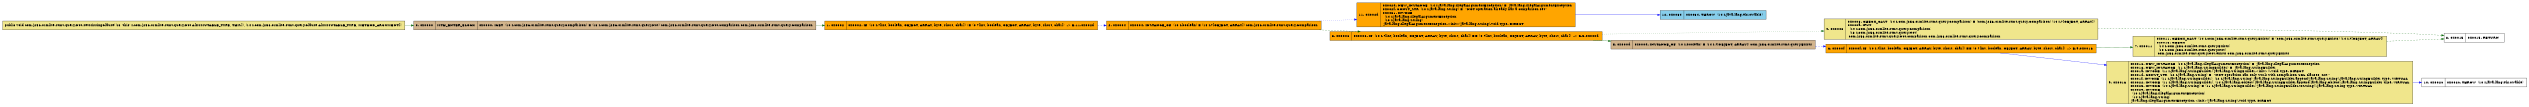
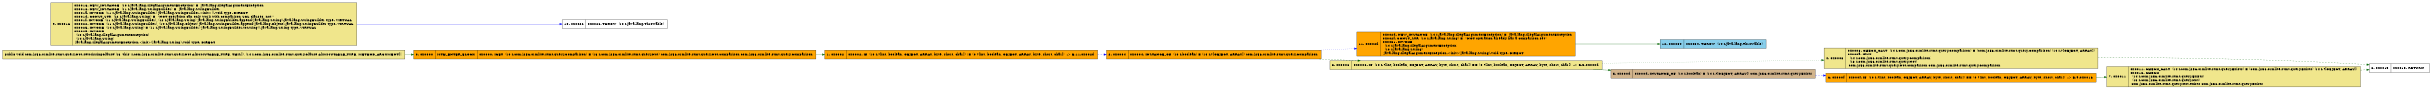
(1616, 15) -> (1616, 44)
(615, 25) -> (615, 55)
(1466, 36) -> (1466, 65)
(2052, 59) -> none
